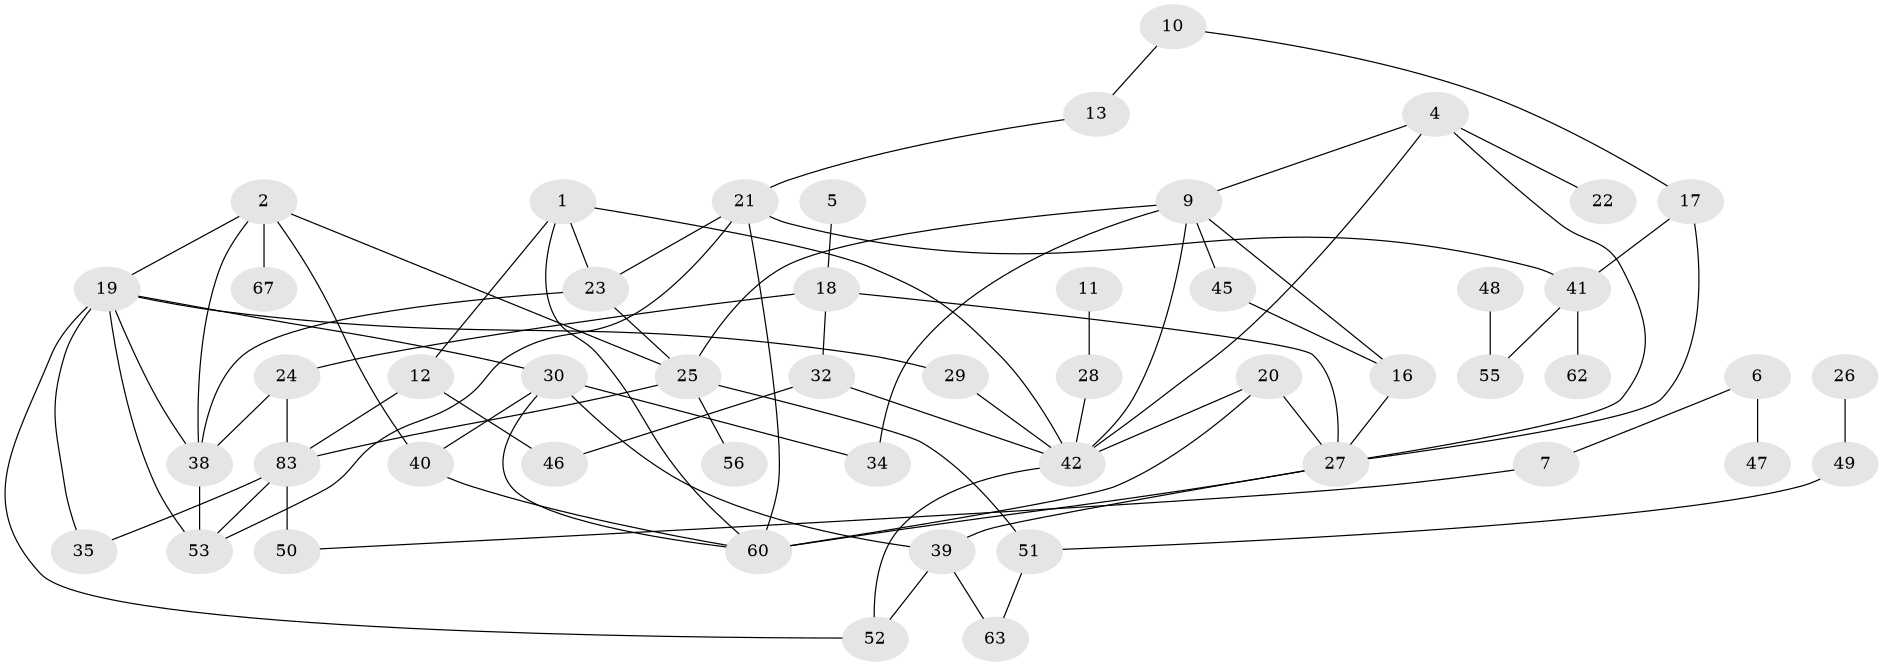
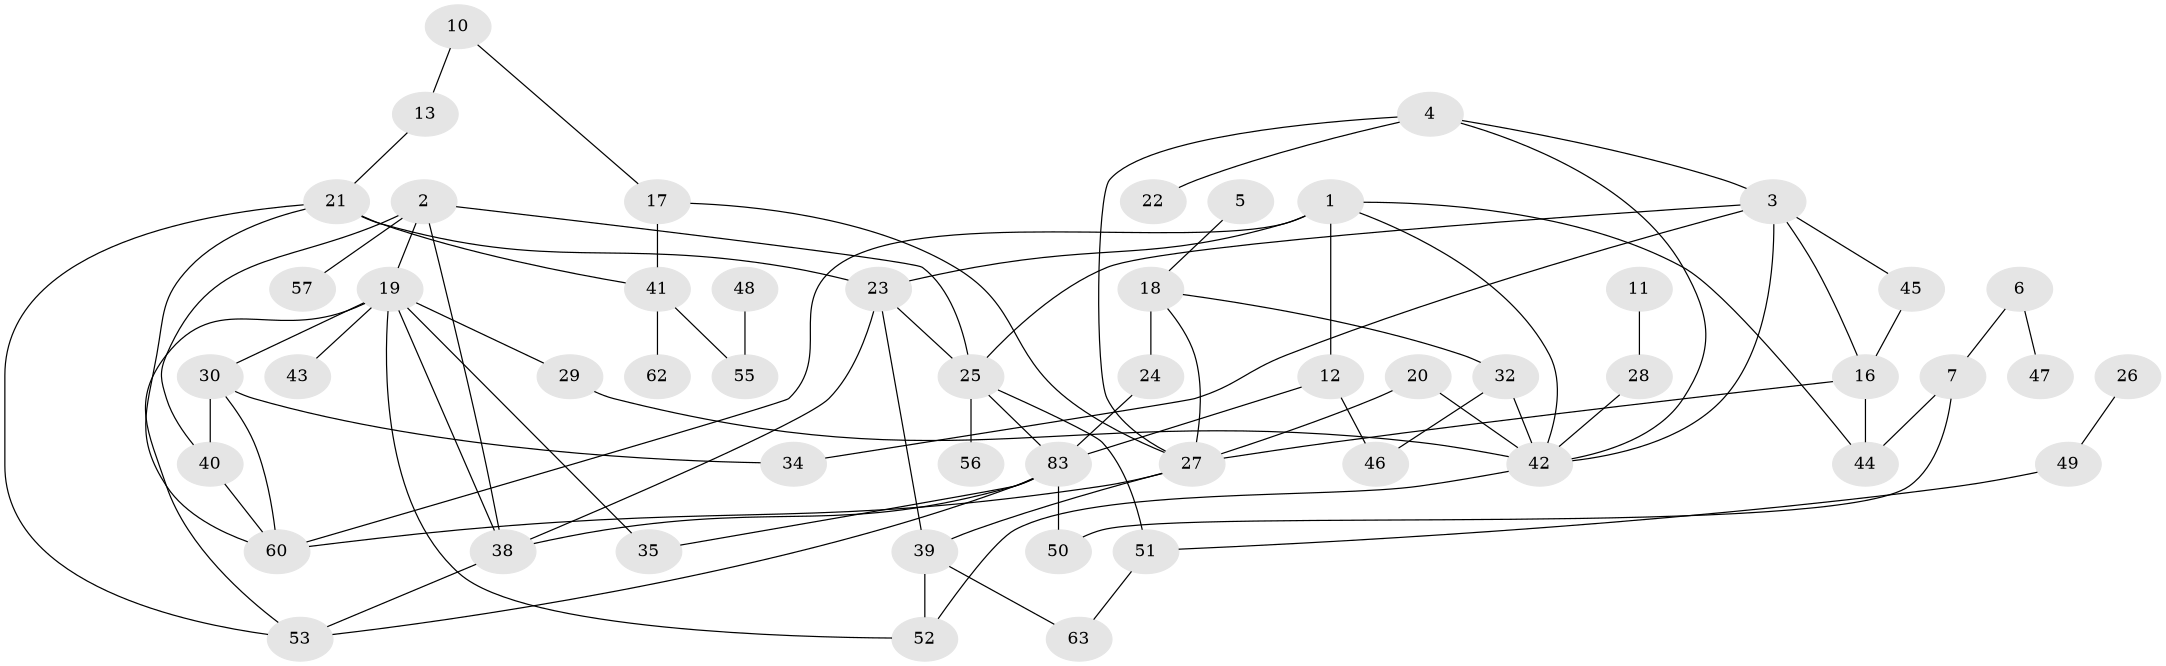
(1189, 202) -> (1773, 202)
(264, 289) -> (303, 289)
none -> (298, 377)
(243, 420) -> (785, 517)
none -> (1865, 464)
(1058, 500) -> none
(727, 502) -> (902, 421)
